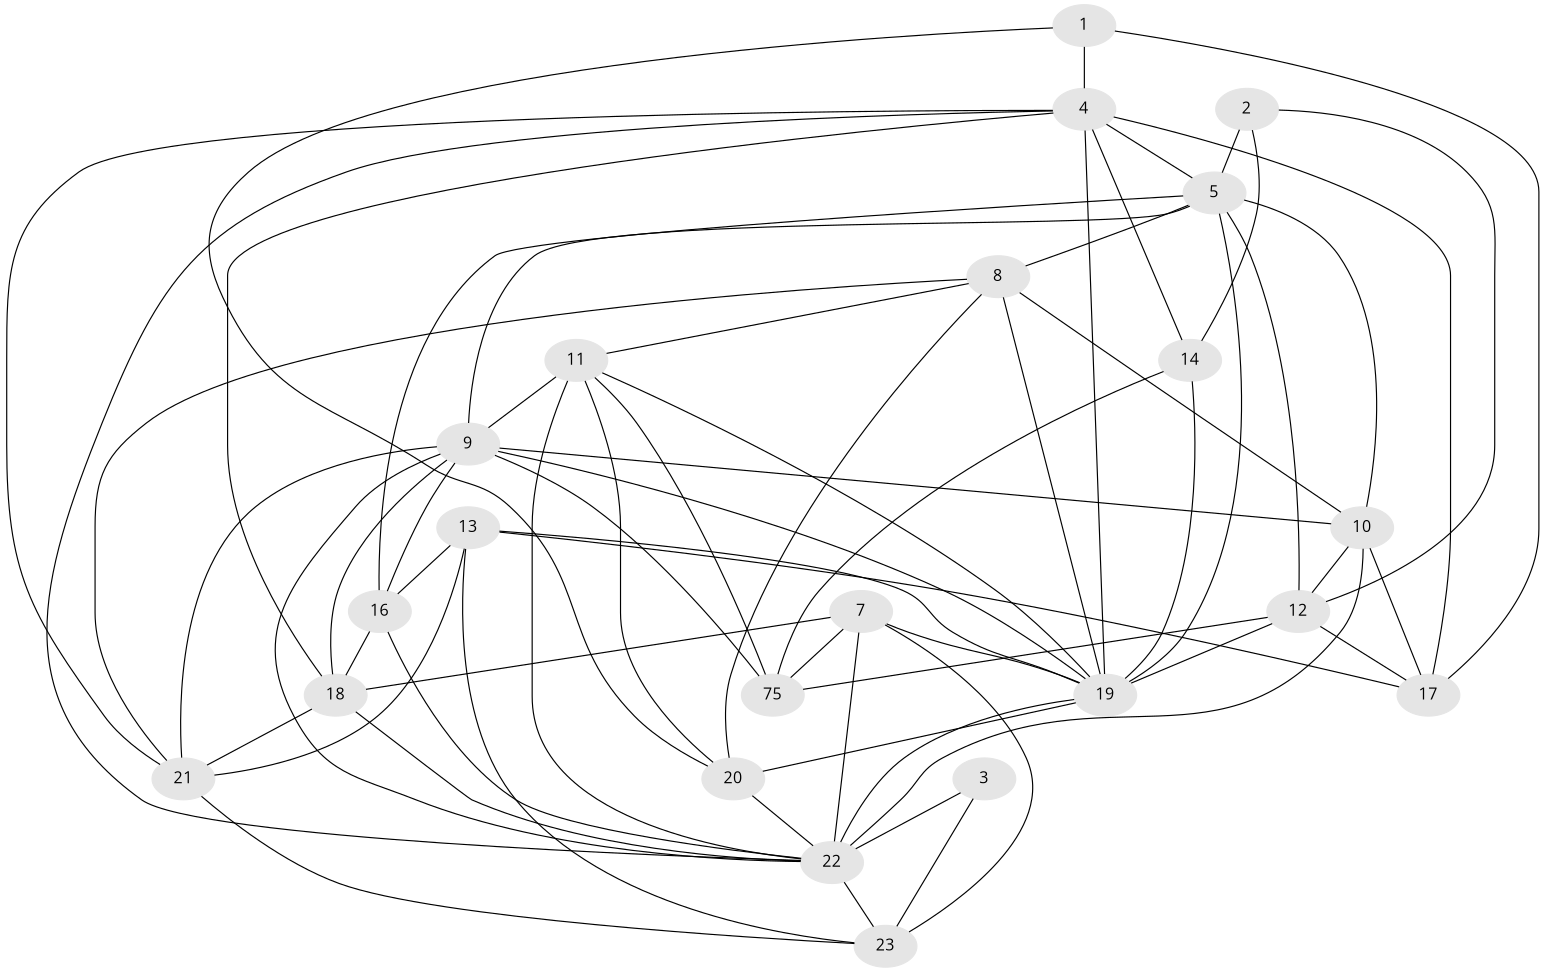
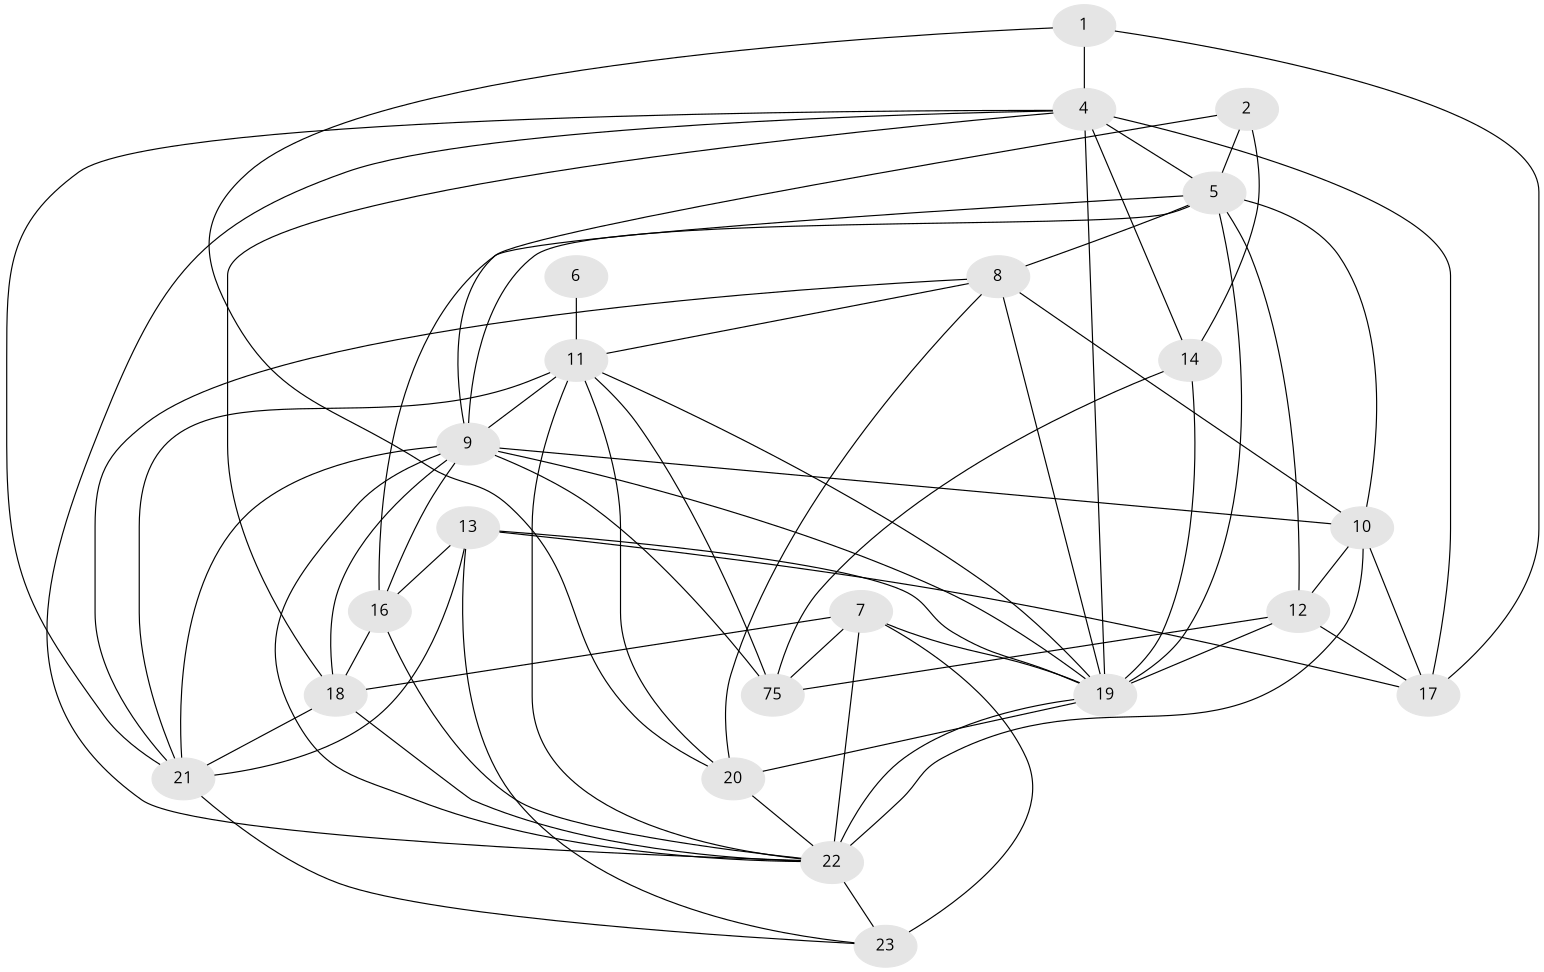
none -> (576, 277)
(1495, 325) -> (767, 194)
none -> (197, 426)
(984, 779) -> none
